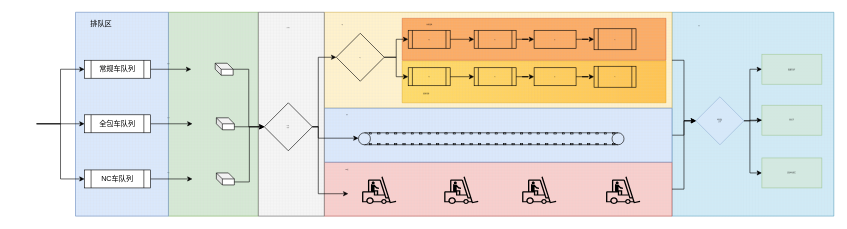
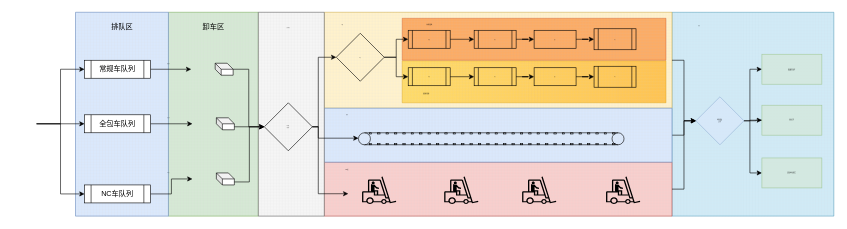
(101, 24) -> (122, 27)
none -> (213, 27)
(117, 179) -> (117, 194)
